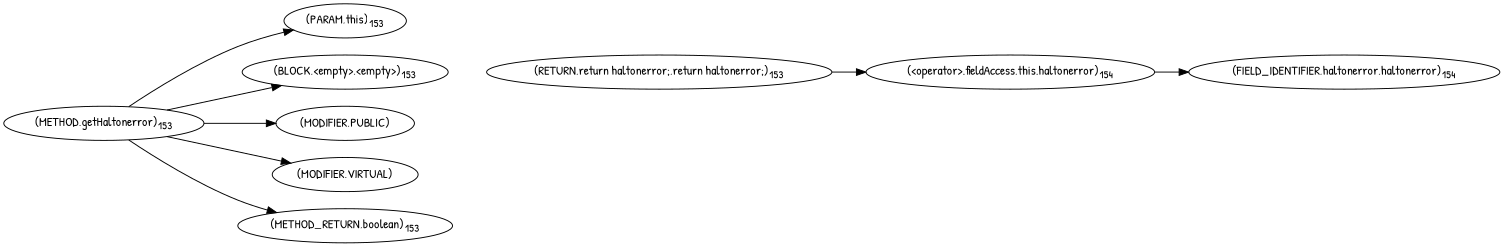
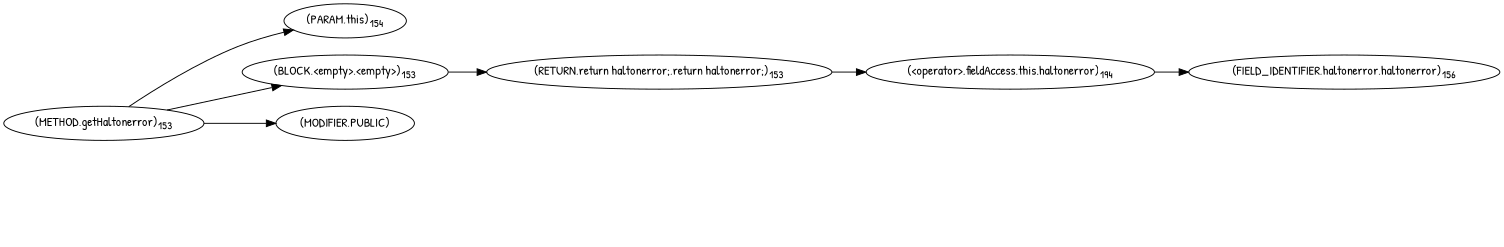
(377, 19) -> (377, 19)
(1107, 71) -> (1107, 71)
(1449, 71) -> (1449, 71)
none -> (463, 72)
(345, 175) -> none
(345, 226) -> none
